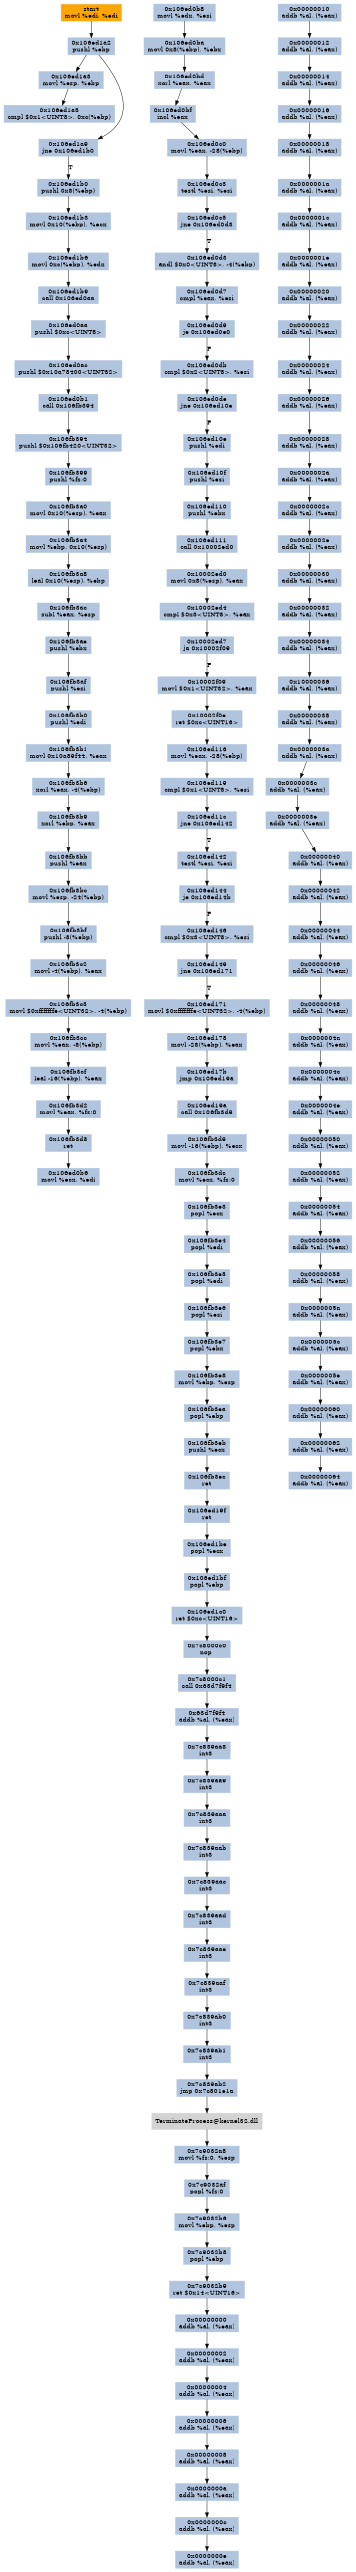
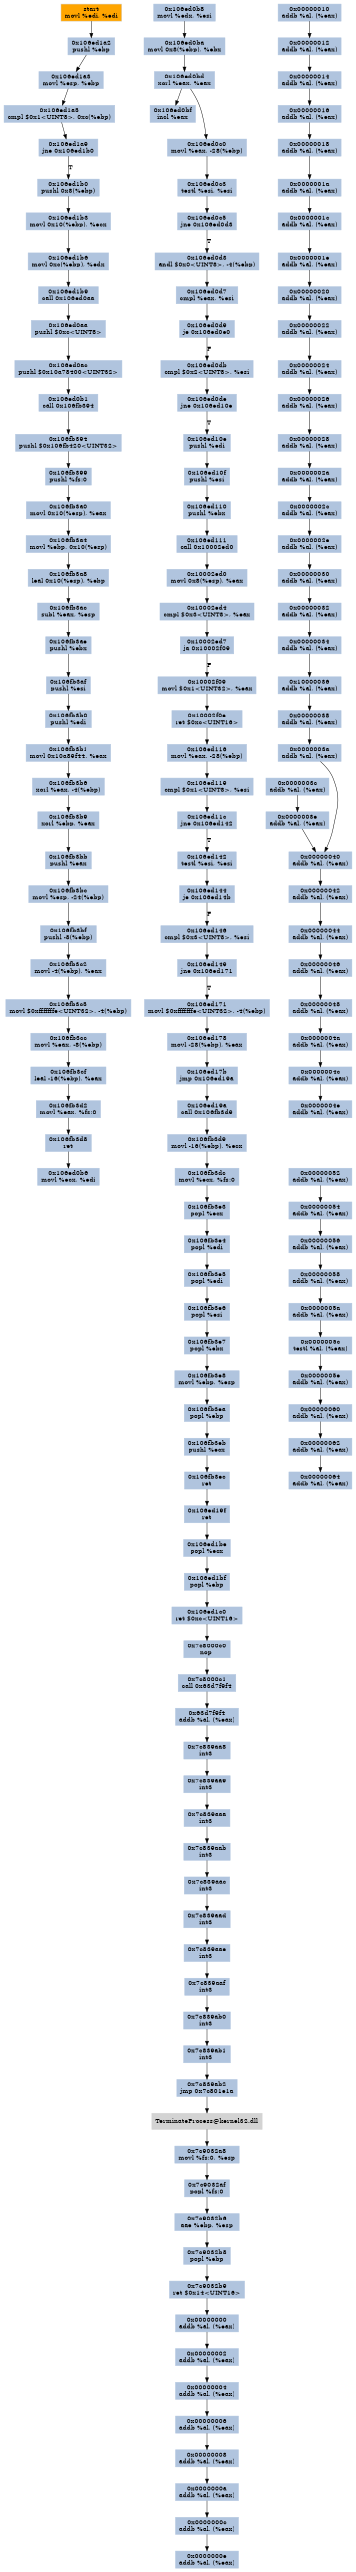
(122, 97) -> (63, 128)
(188, 129) -> (201, 111)
(209, 423) -> (209, 423)
(304, 768) -> (338, 803)
(320, 1143) -> none
(320, 1345) -> (320, 1345)
(207, 2222) -> (207, 2222)
